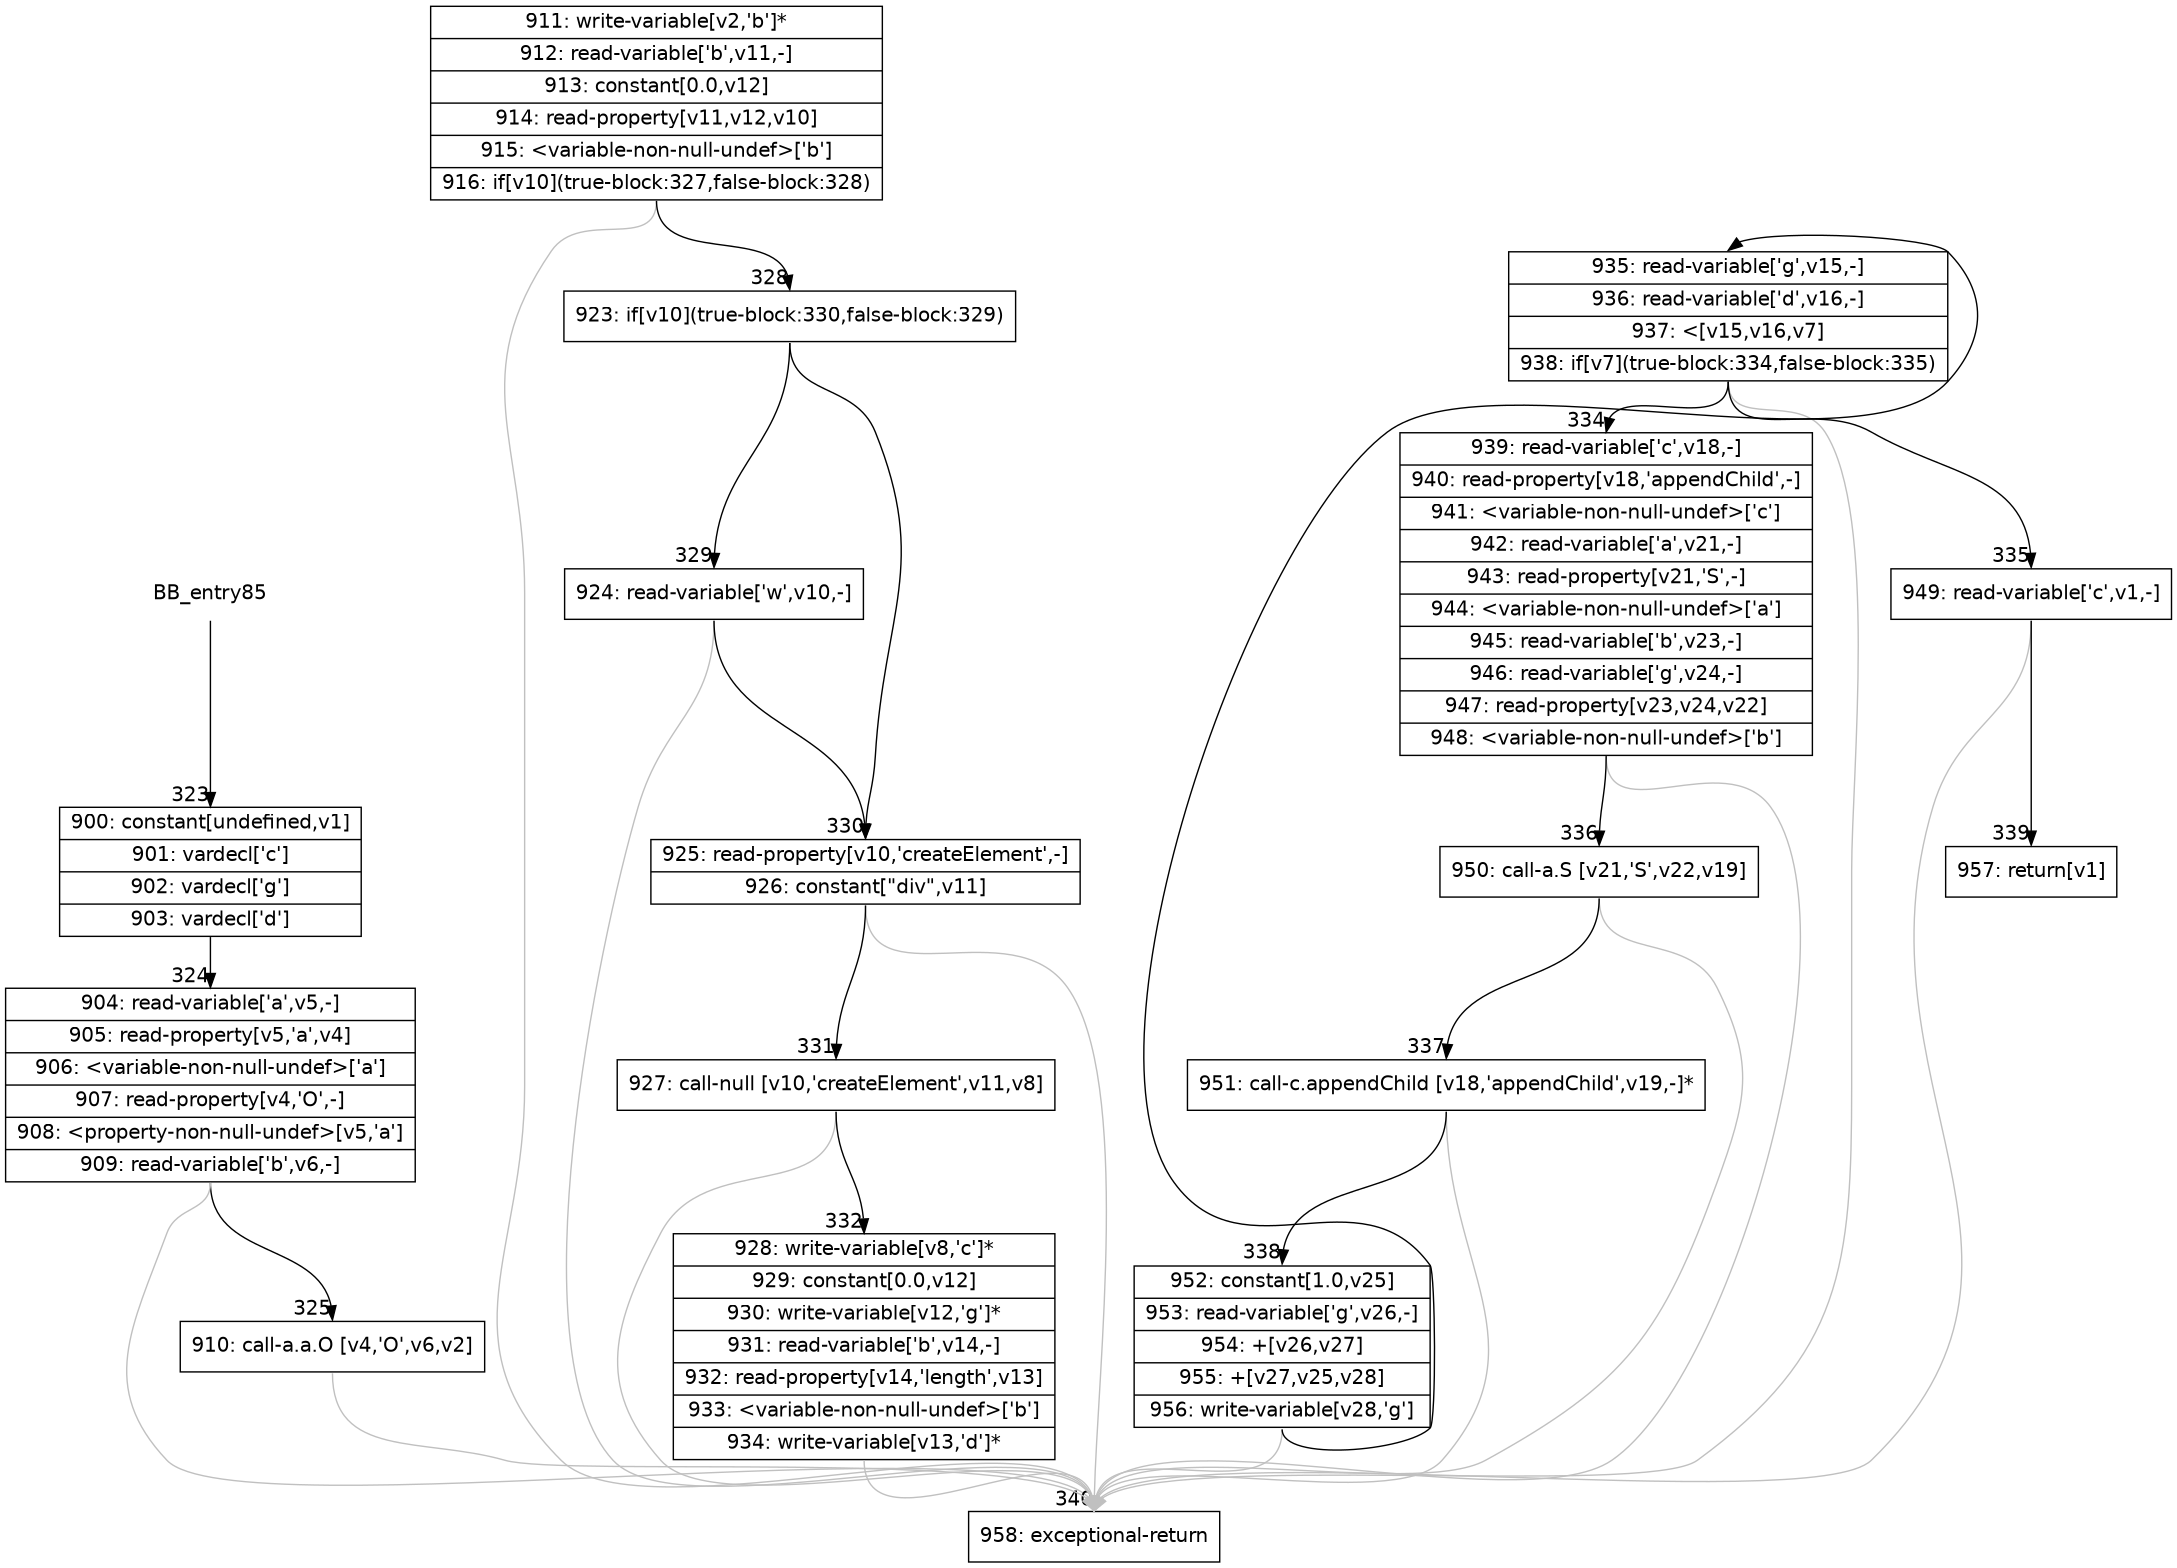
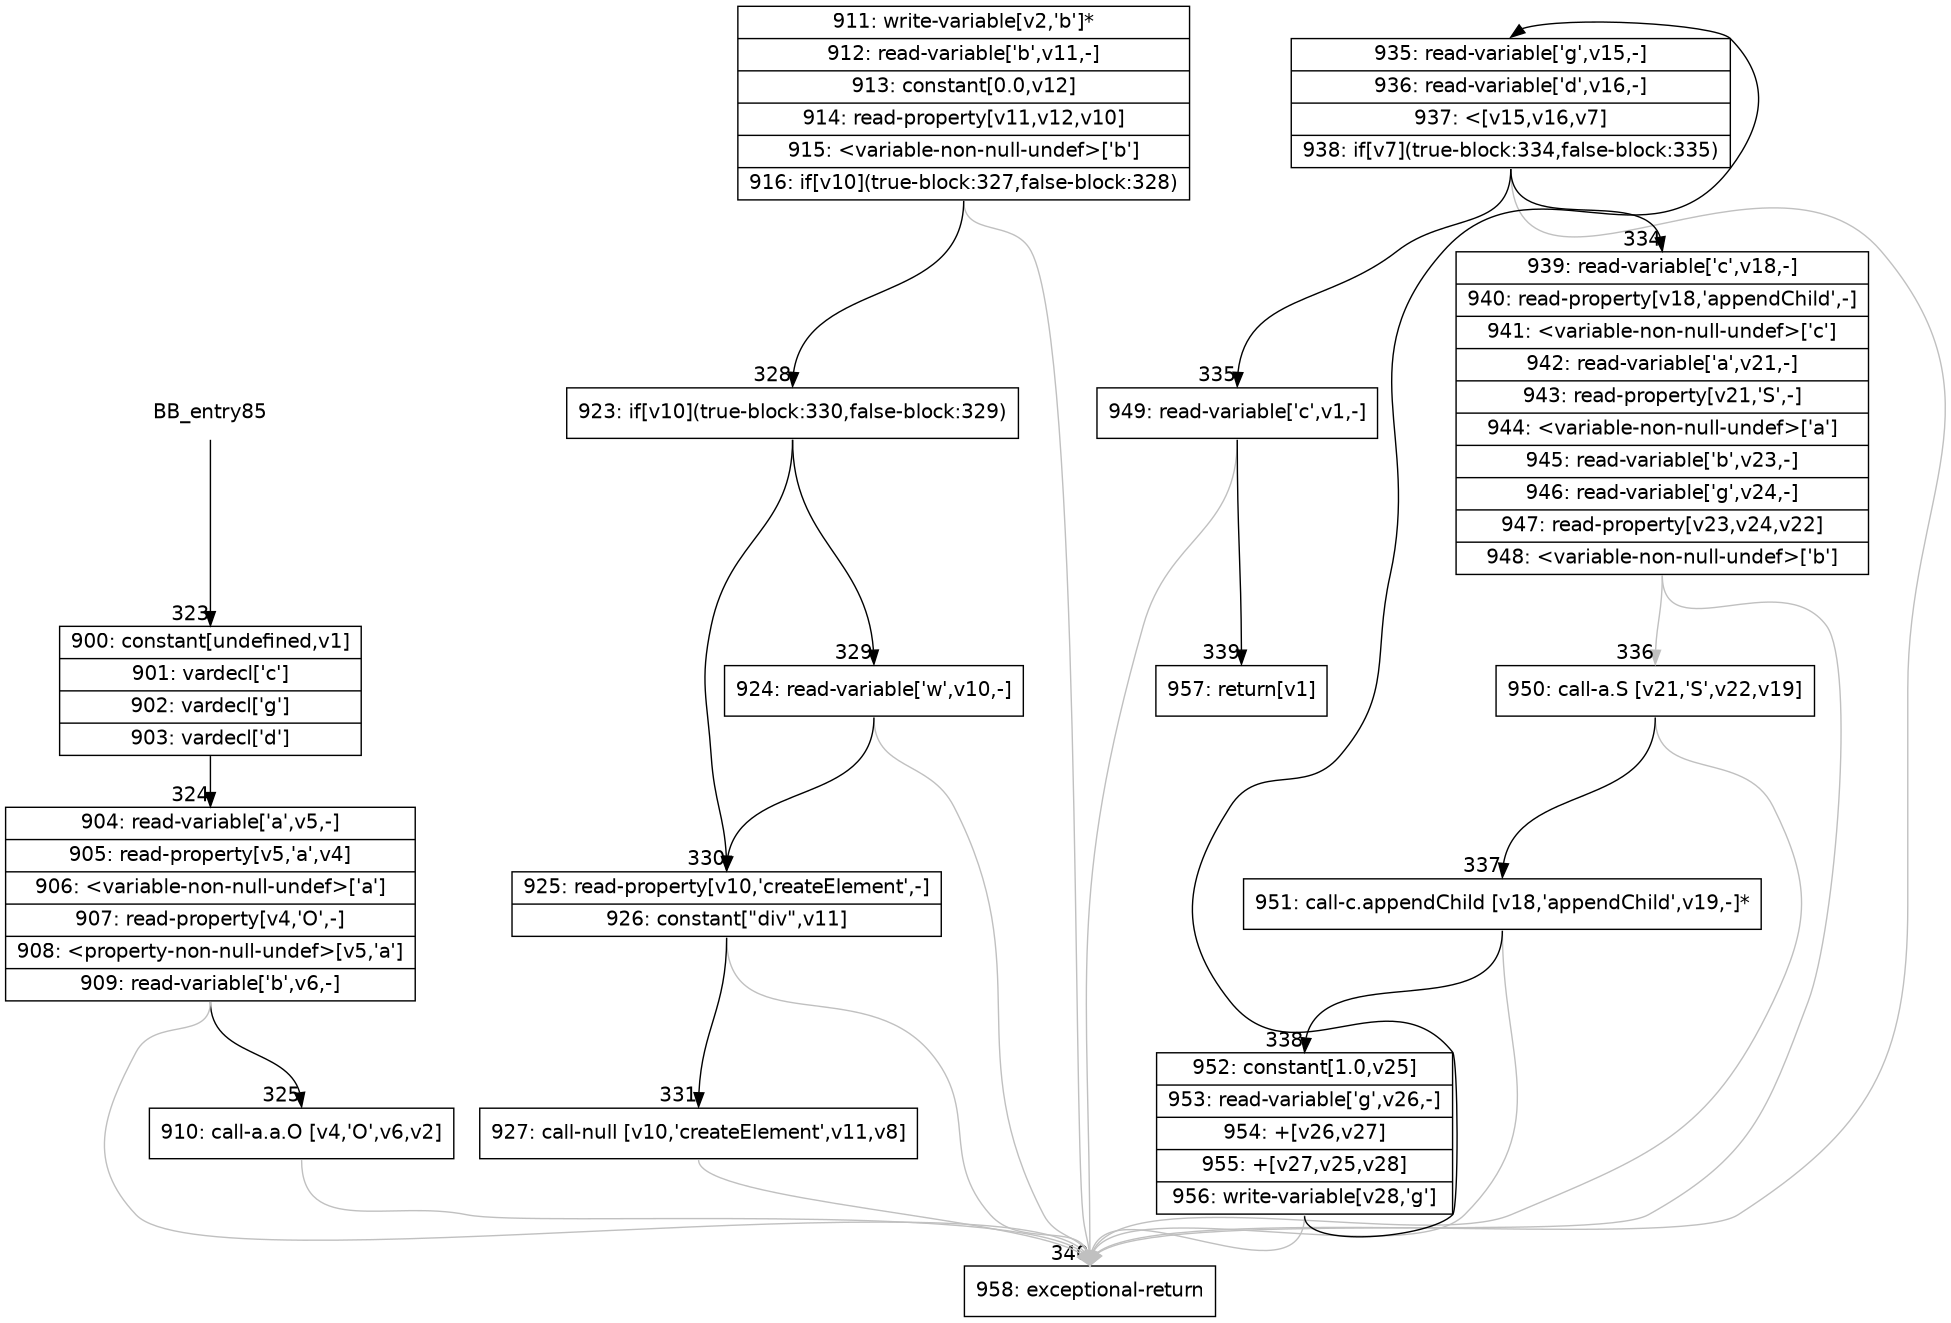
(1604, 794) -> (1660, 613)
(864, 1347) -> none
